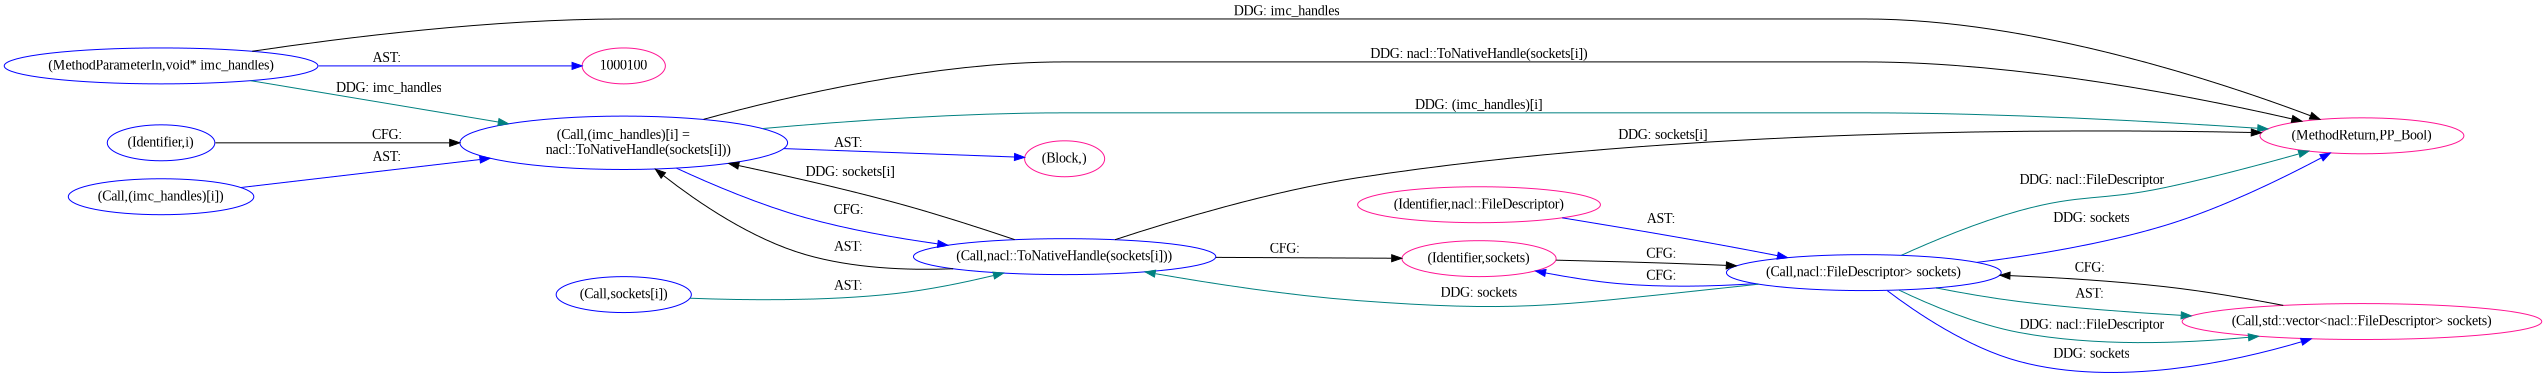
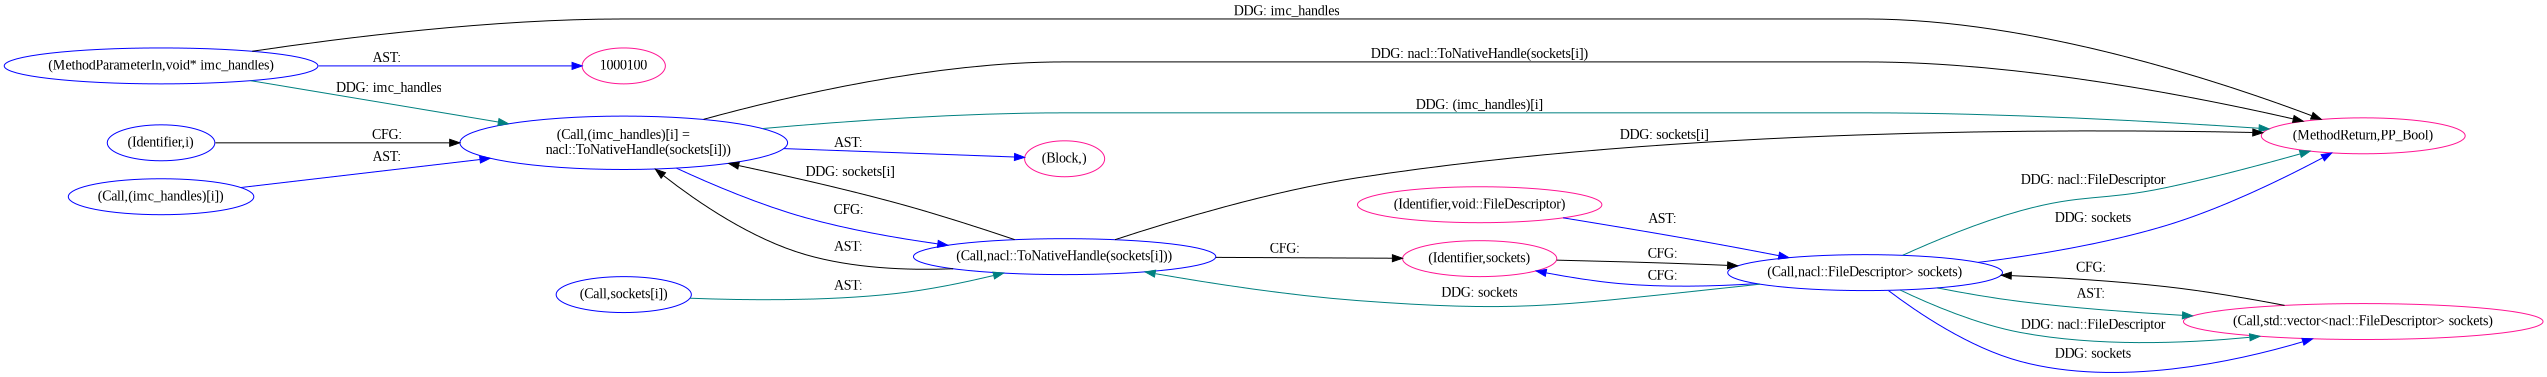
(1479, 205) -> (1480, 205)
